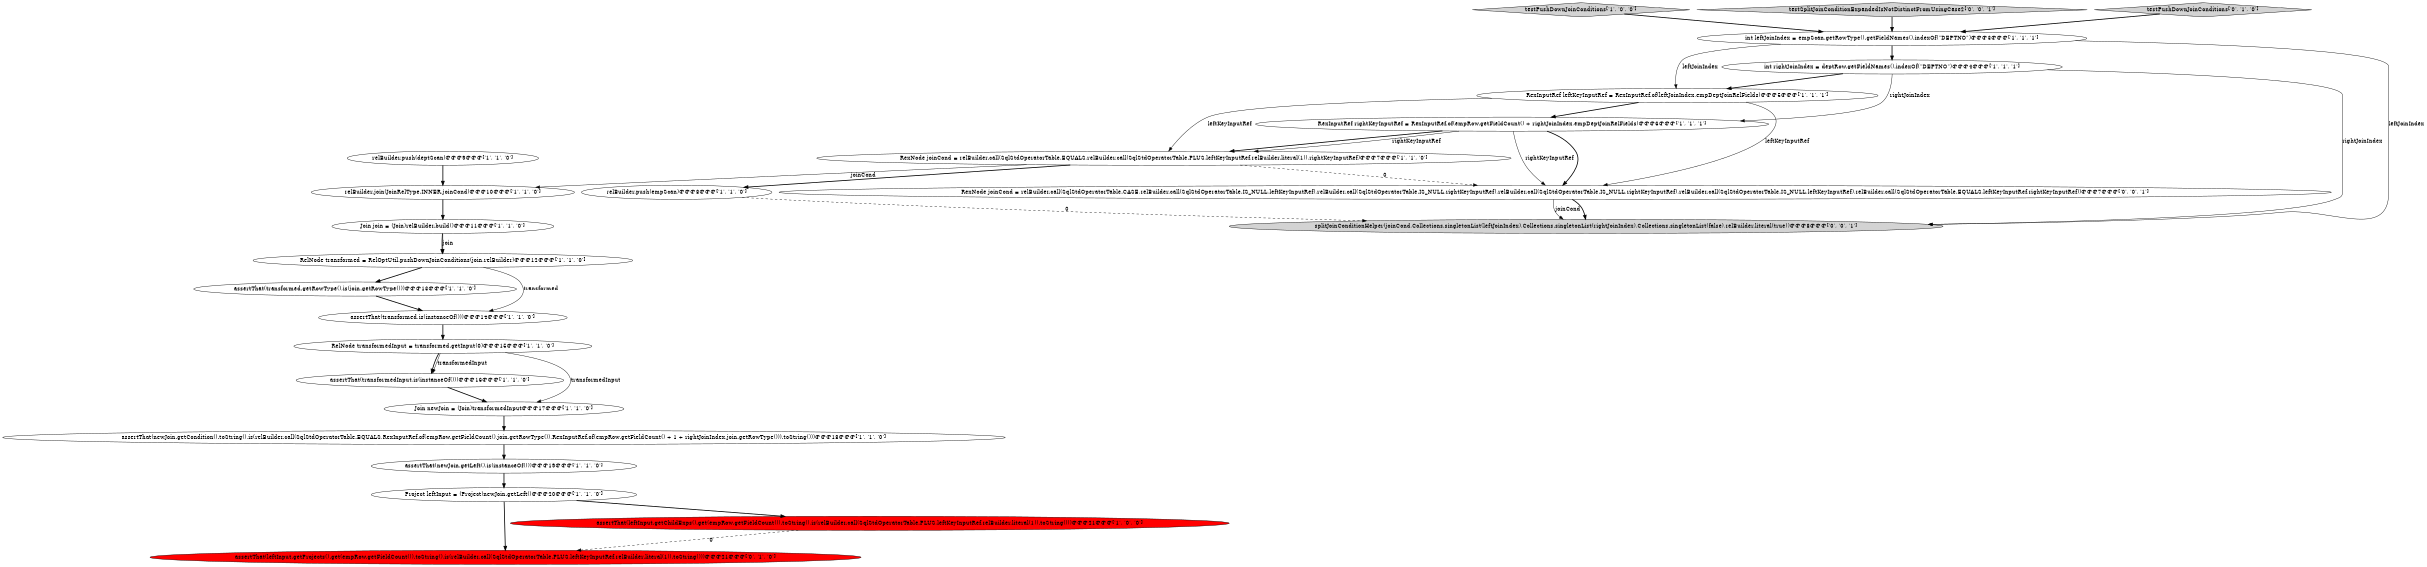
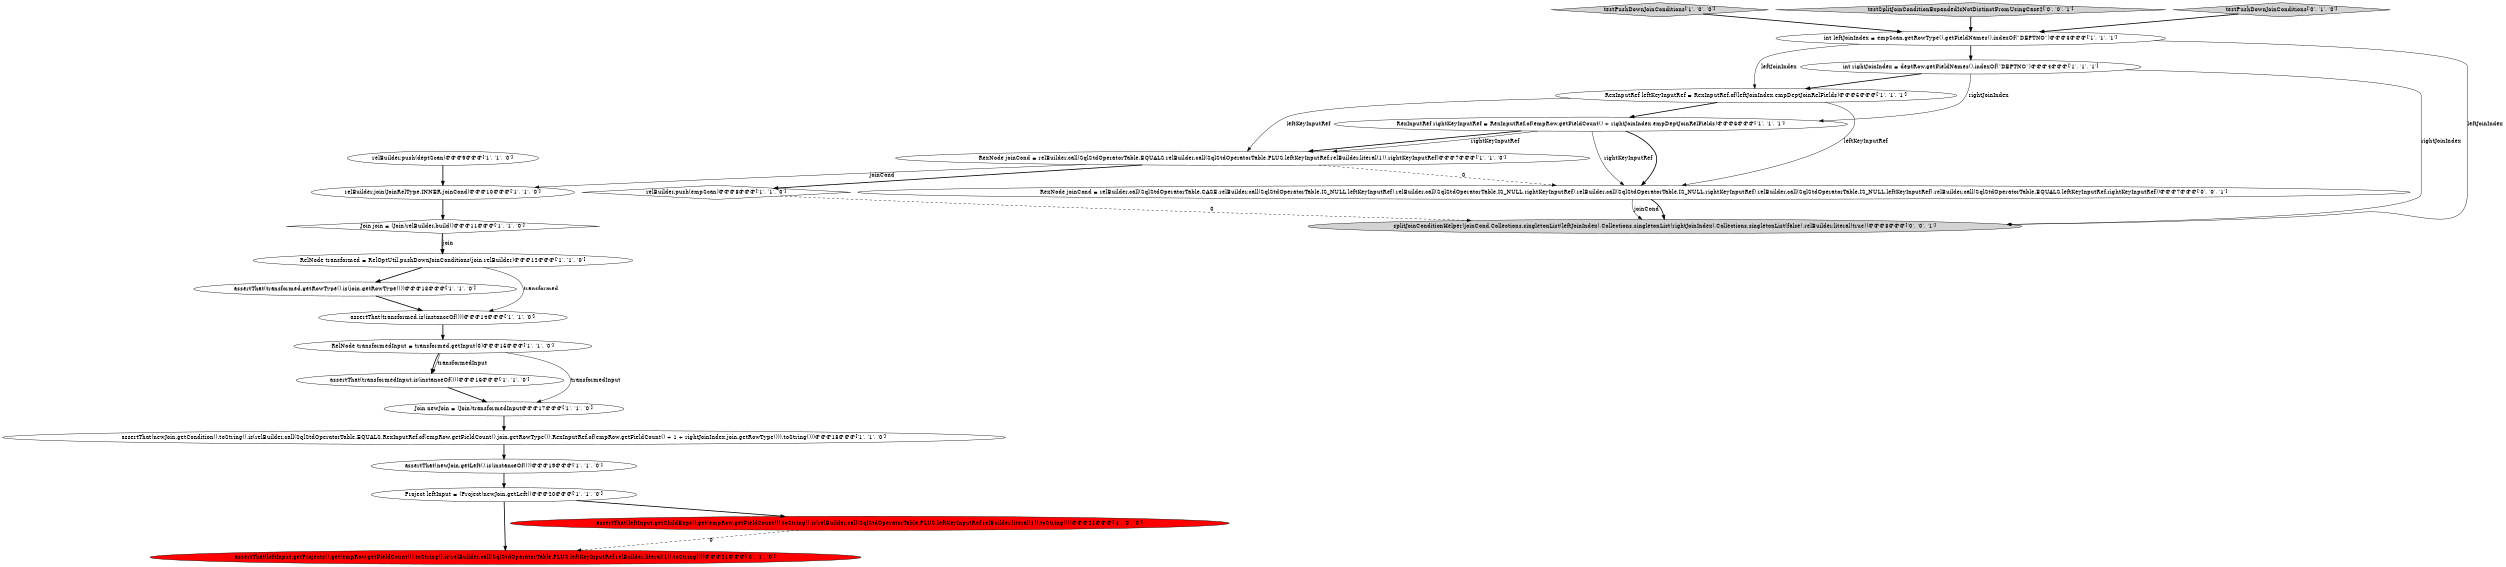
(677, 192) -> (716, 192)
(443, 226) -> (443, 226)
